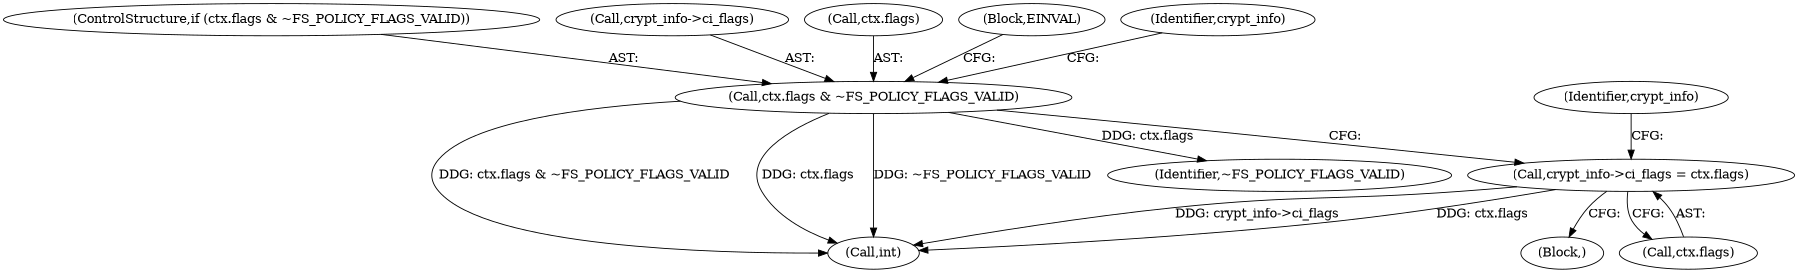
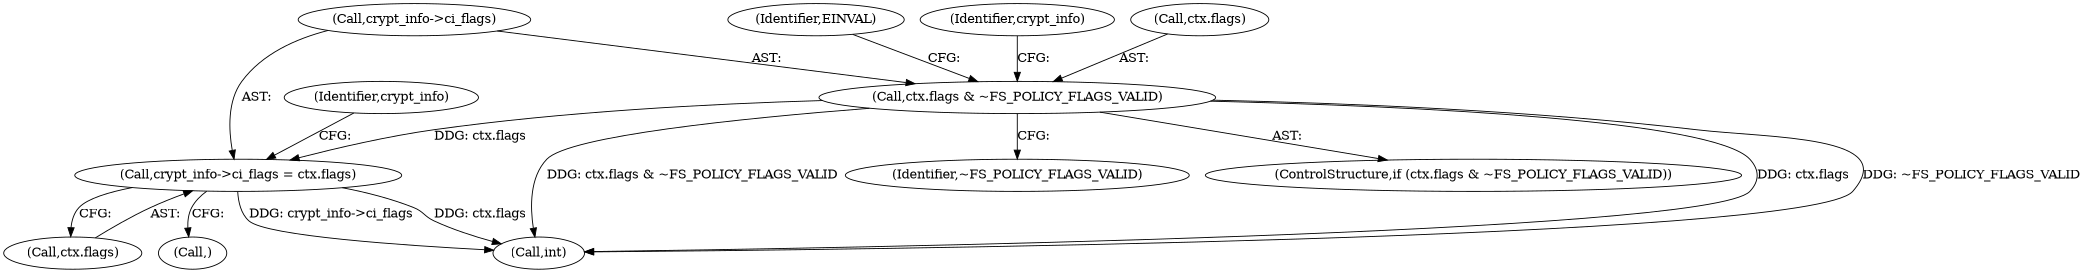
(1032, 20) -> (816, 20)
(572, 58) -> (1239, 135)
none -> (252, 70)
(1148, 136) -> (1036, 136)
(1347, 136) -> (480, 136)
(1562, 253) -> (193, 253)
